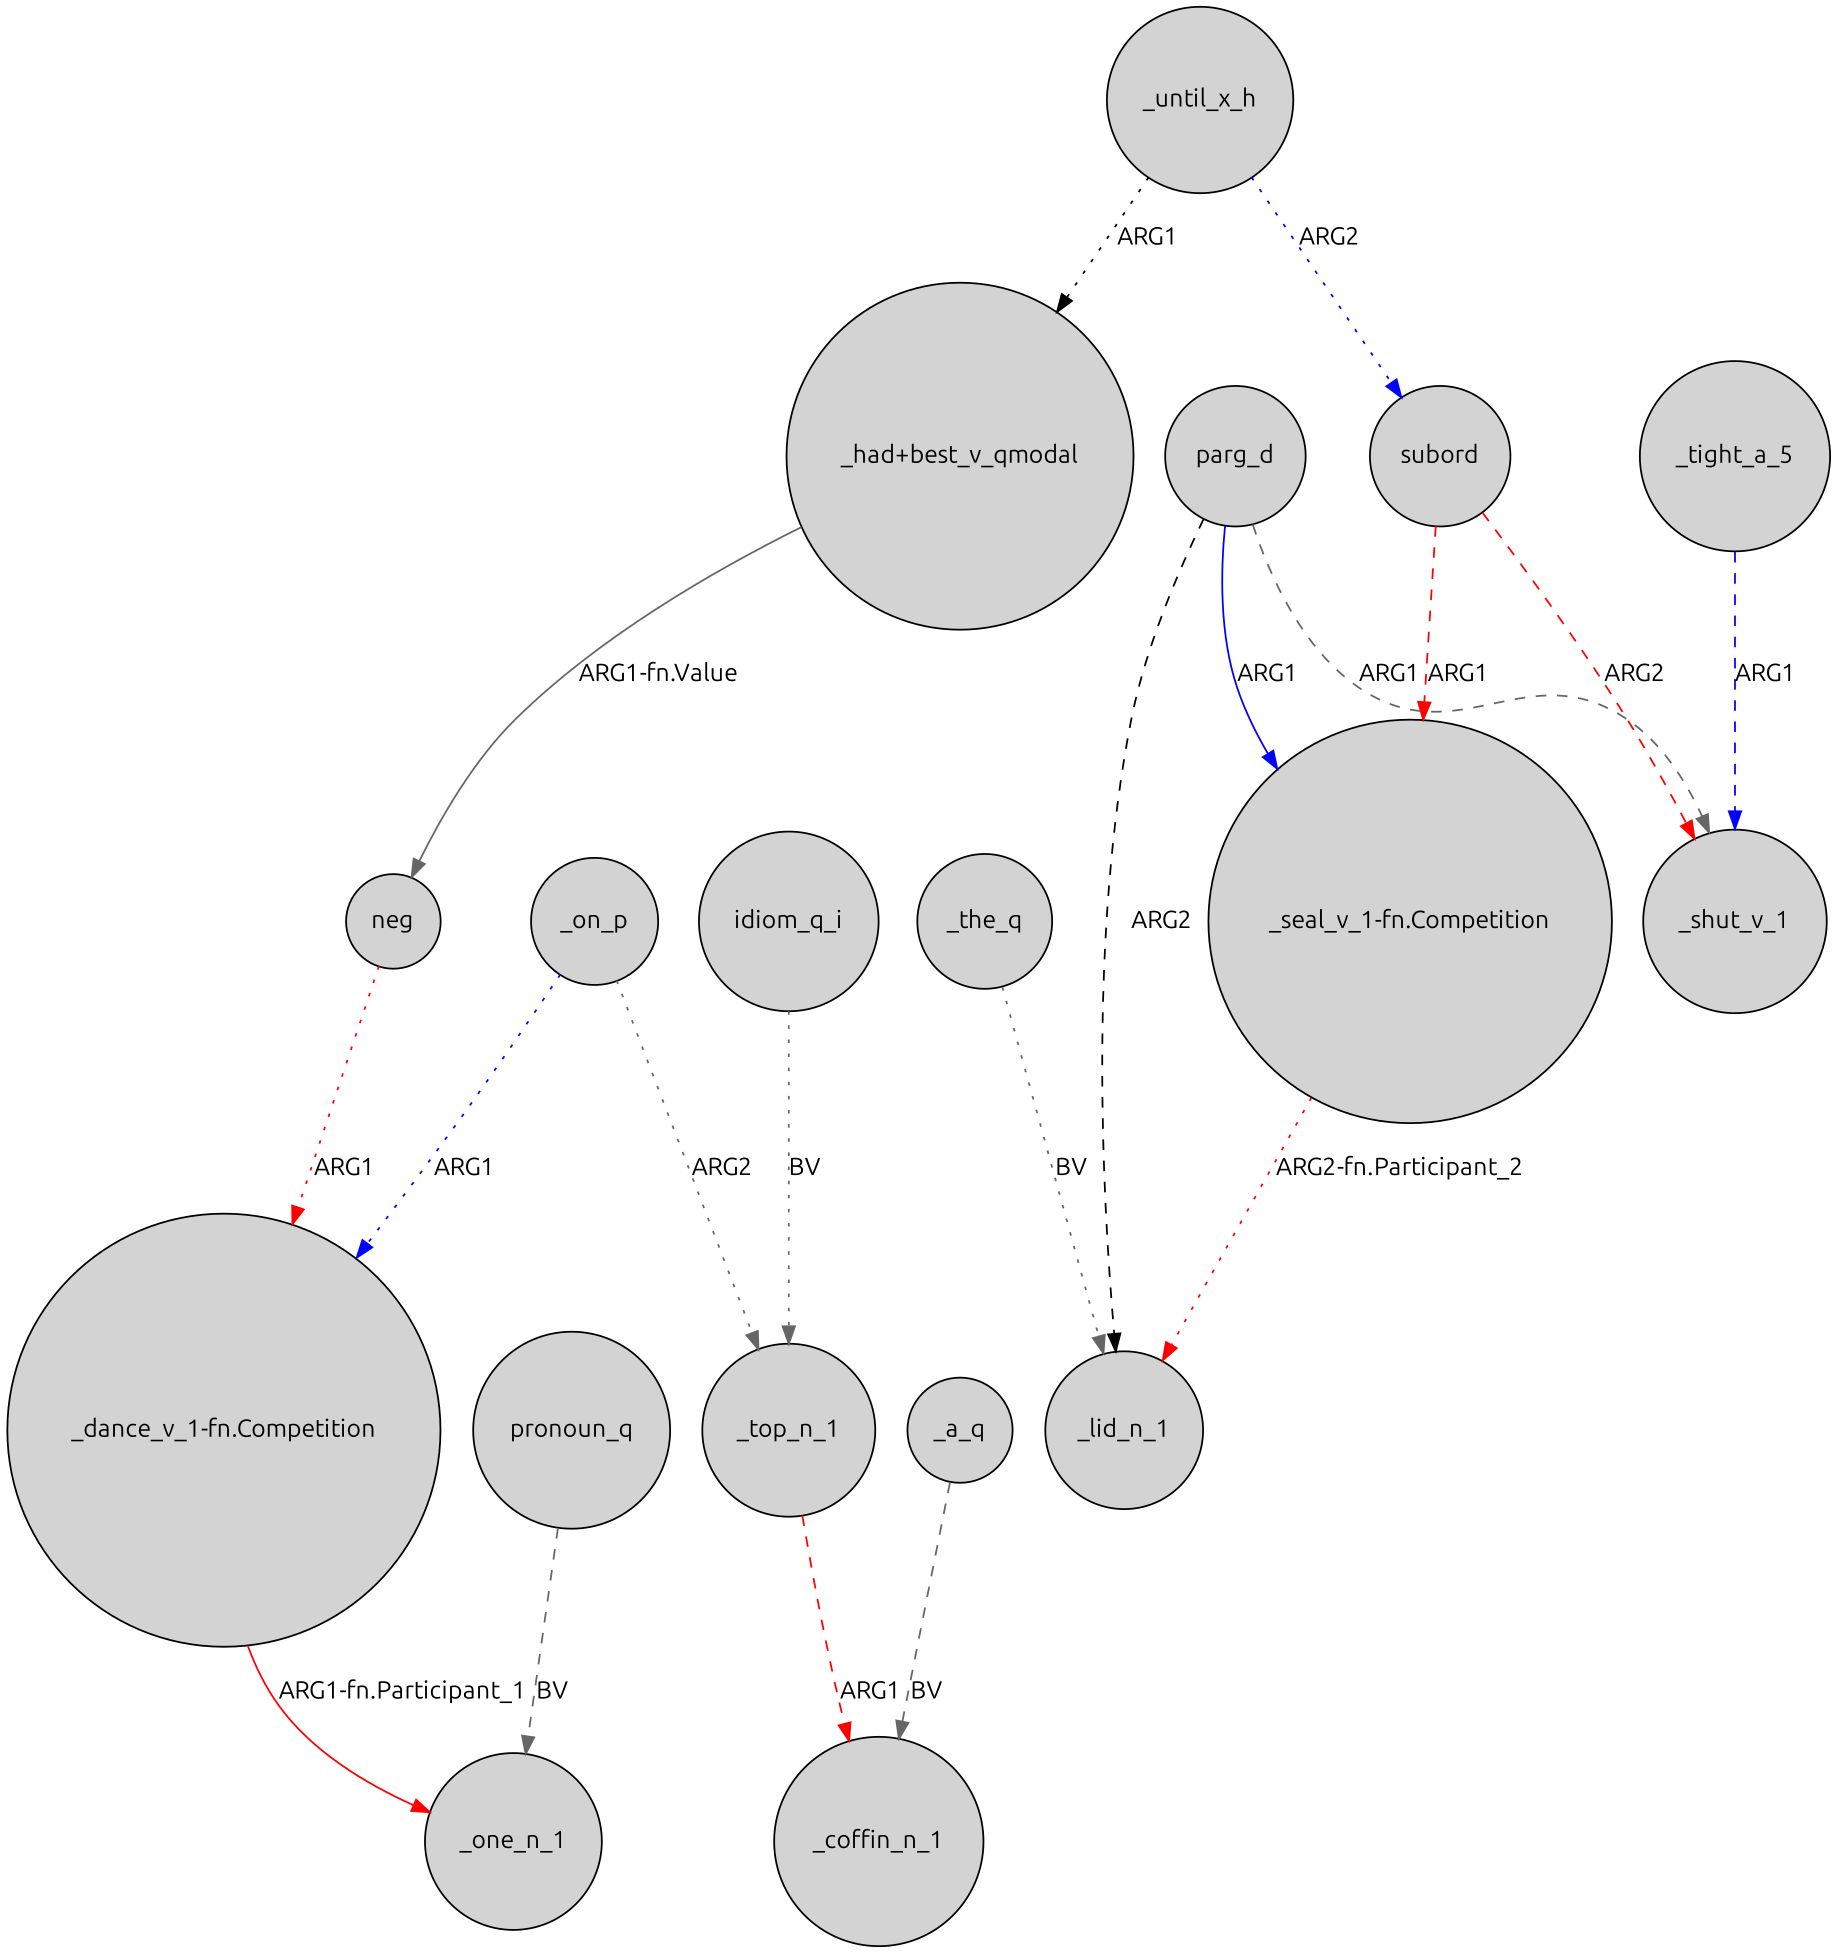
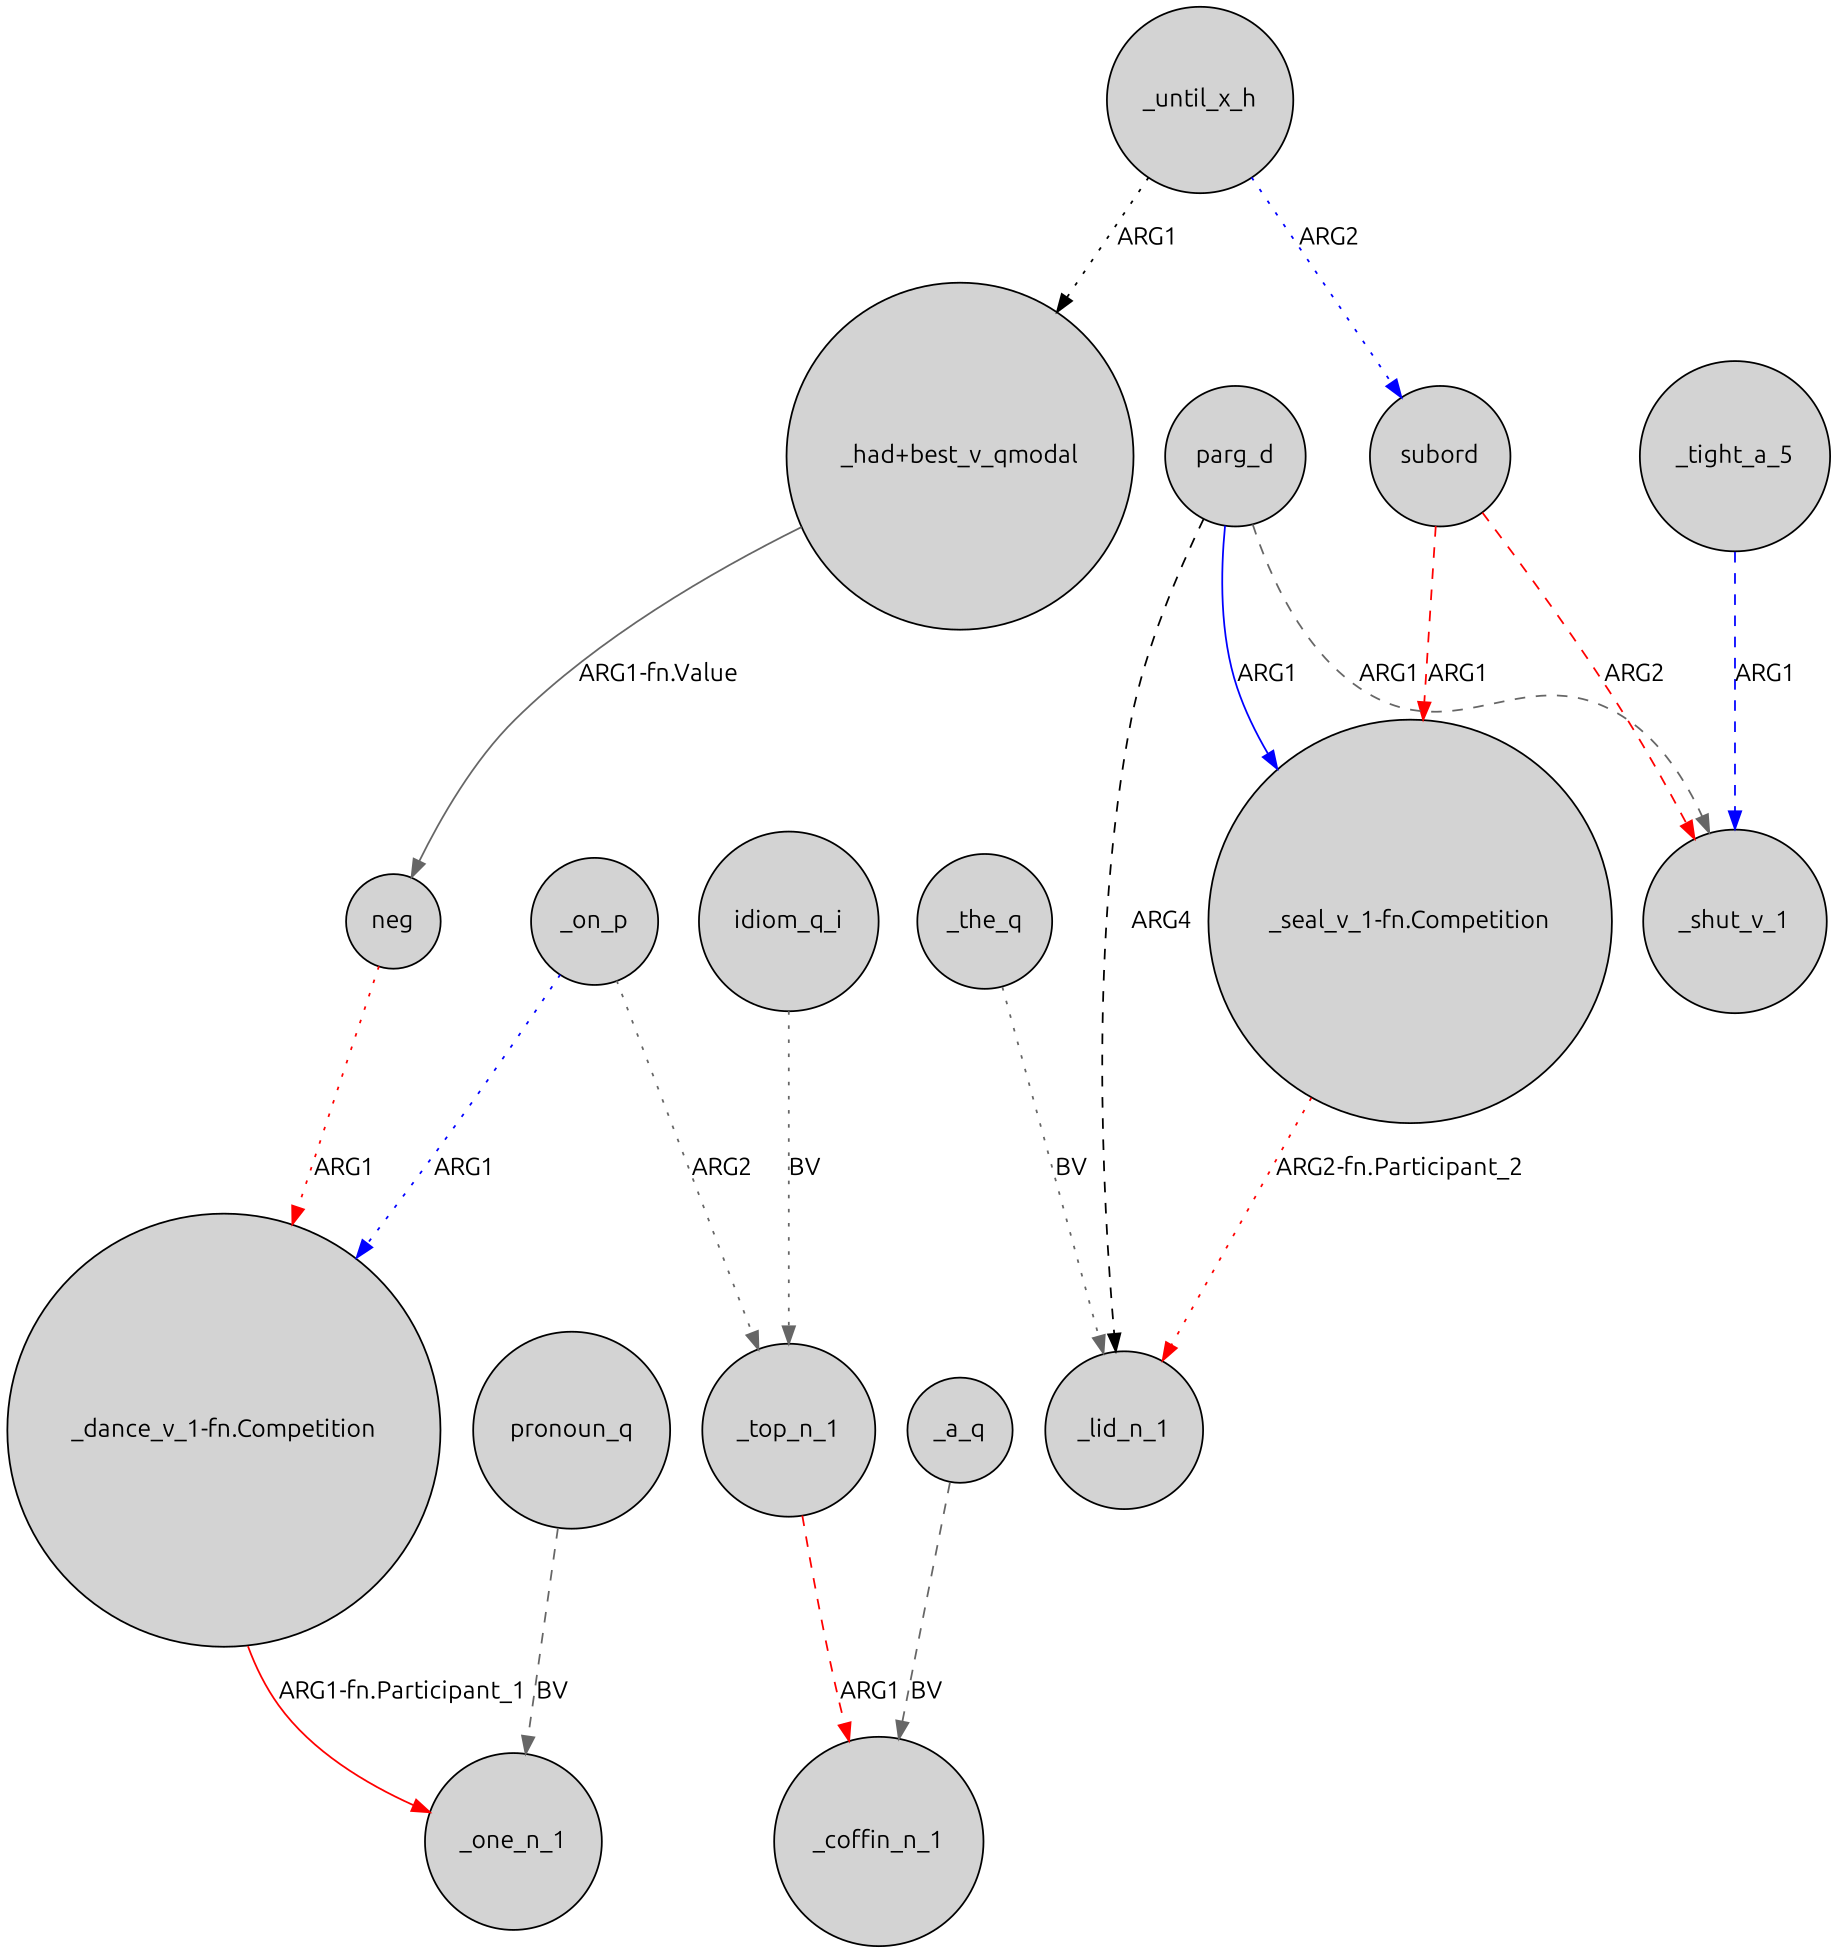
(1162, 921) -> (1162, 921)
